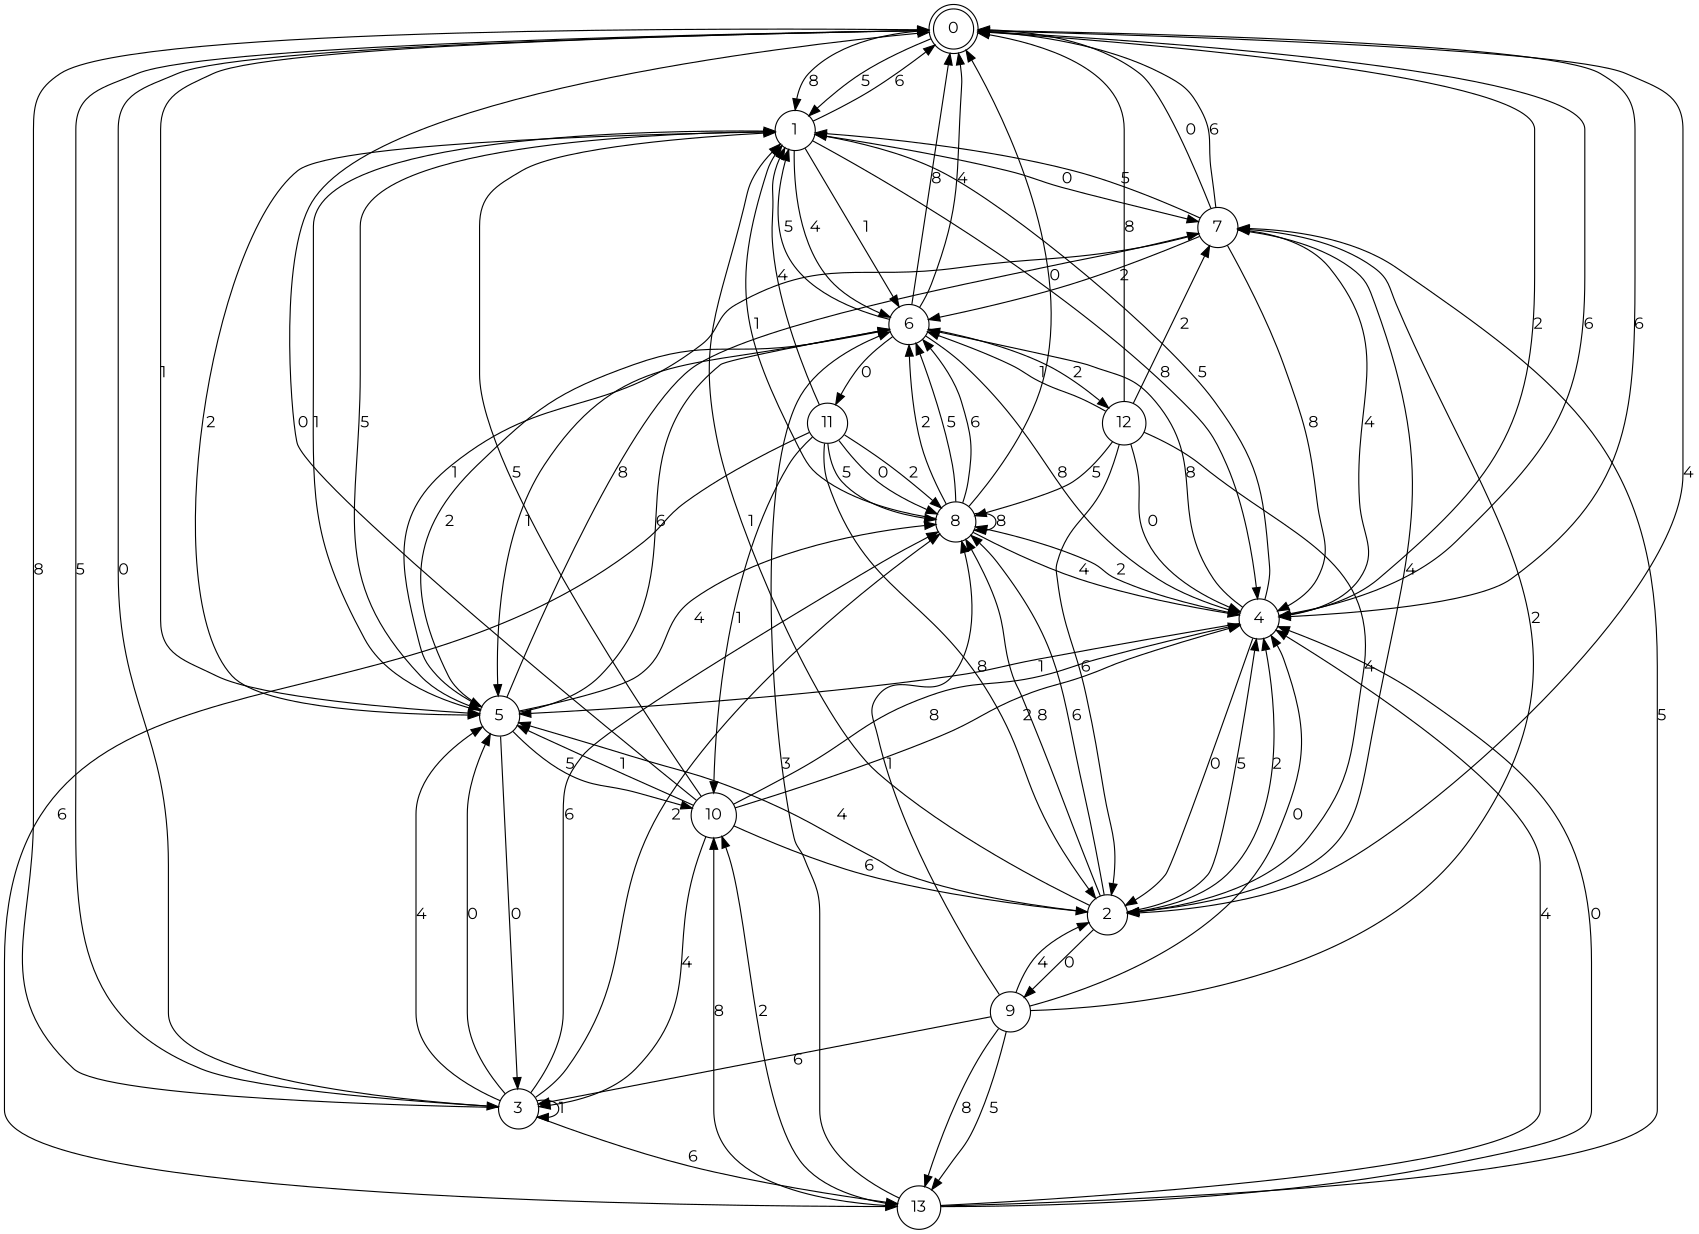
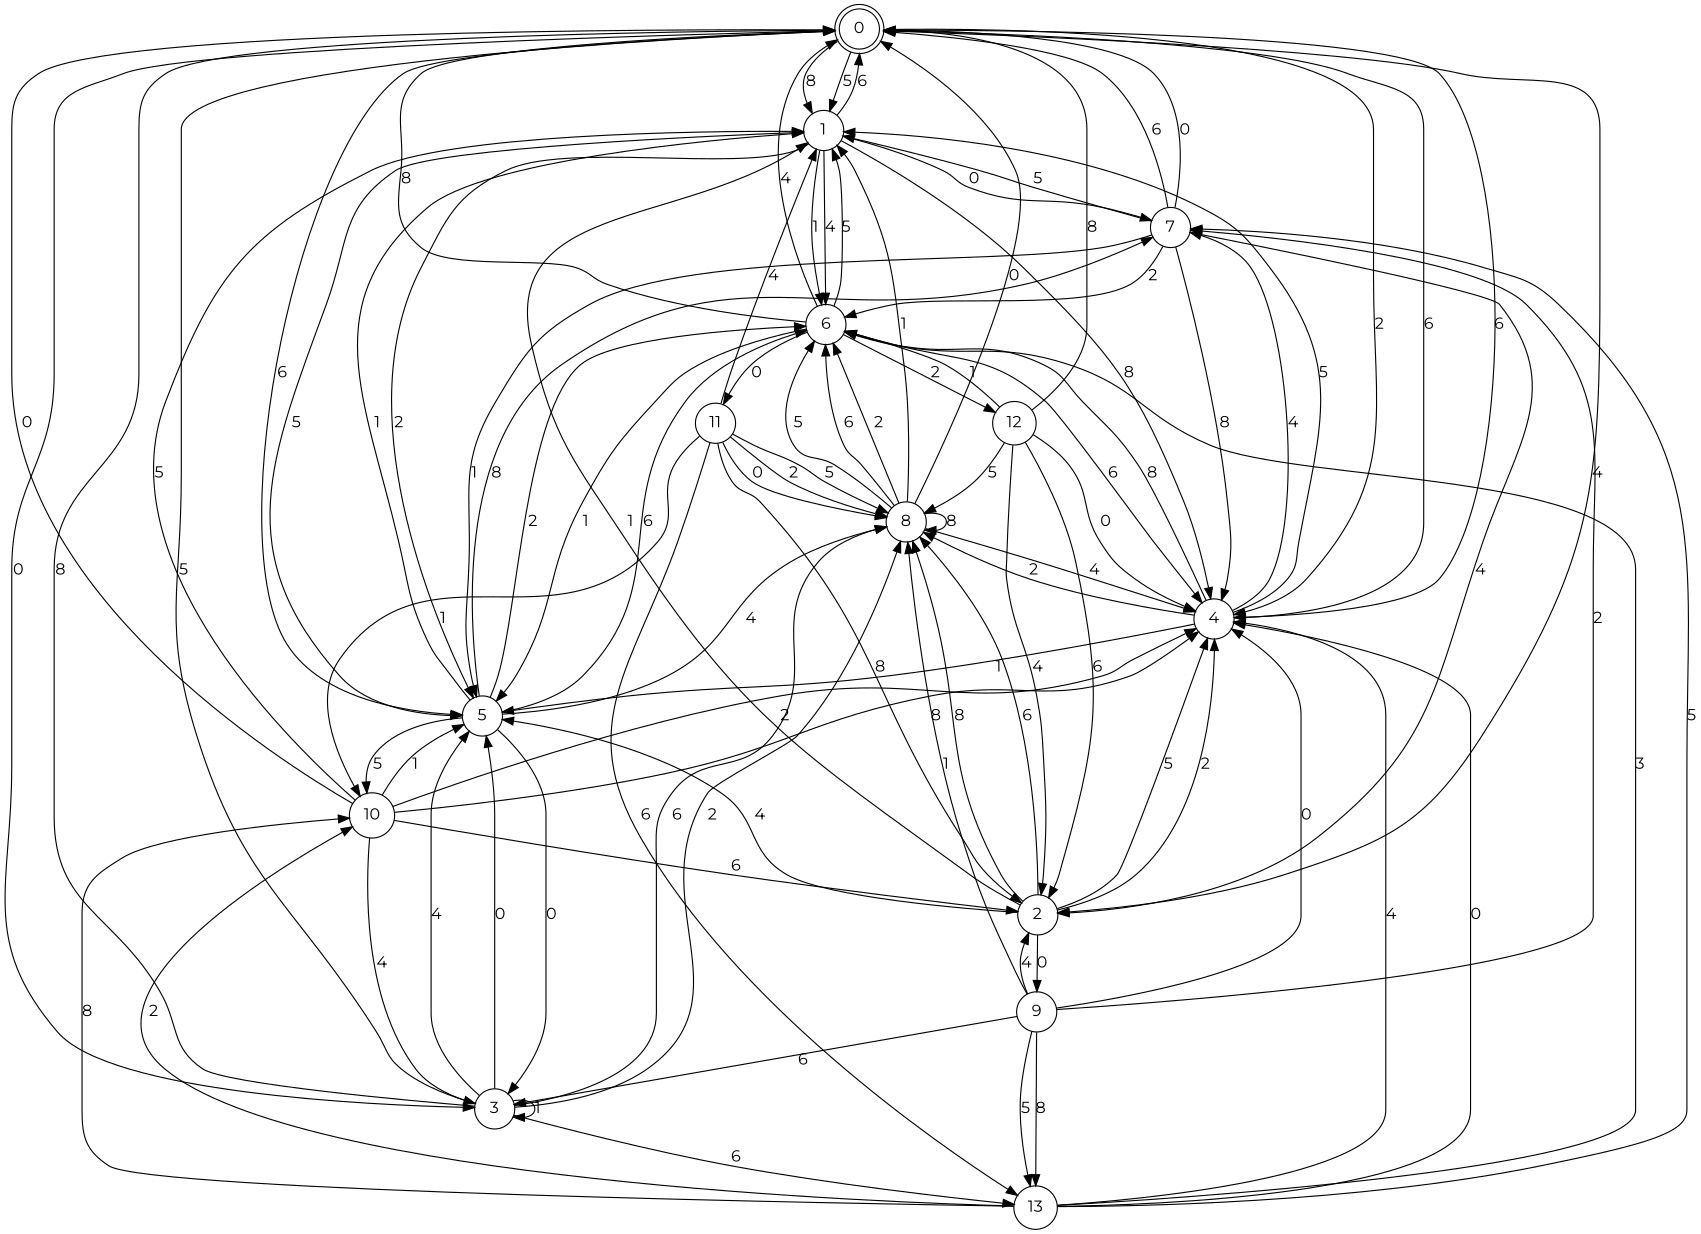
(1169, 330) -> none
(164, 373) -> (282, 373)
(1063, 473) -> (1113, 473)
(1204, 776) -> none
